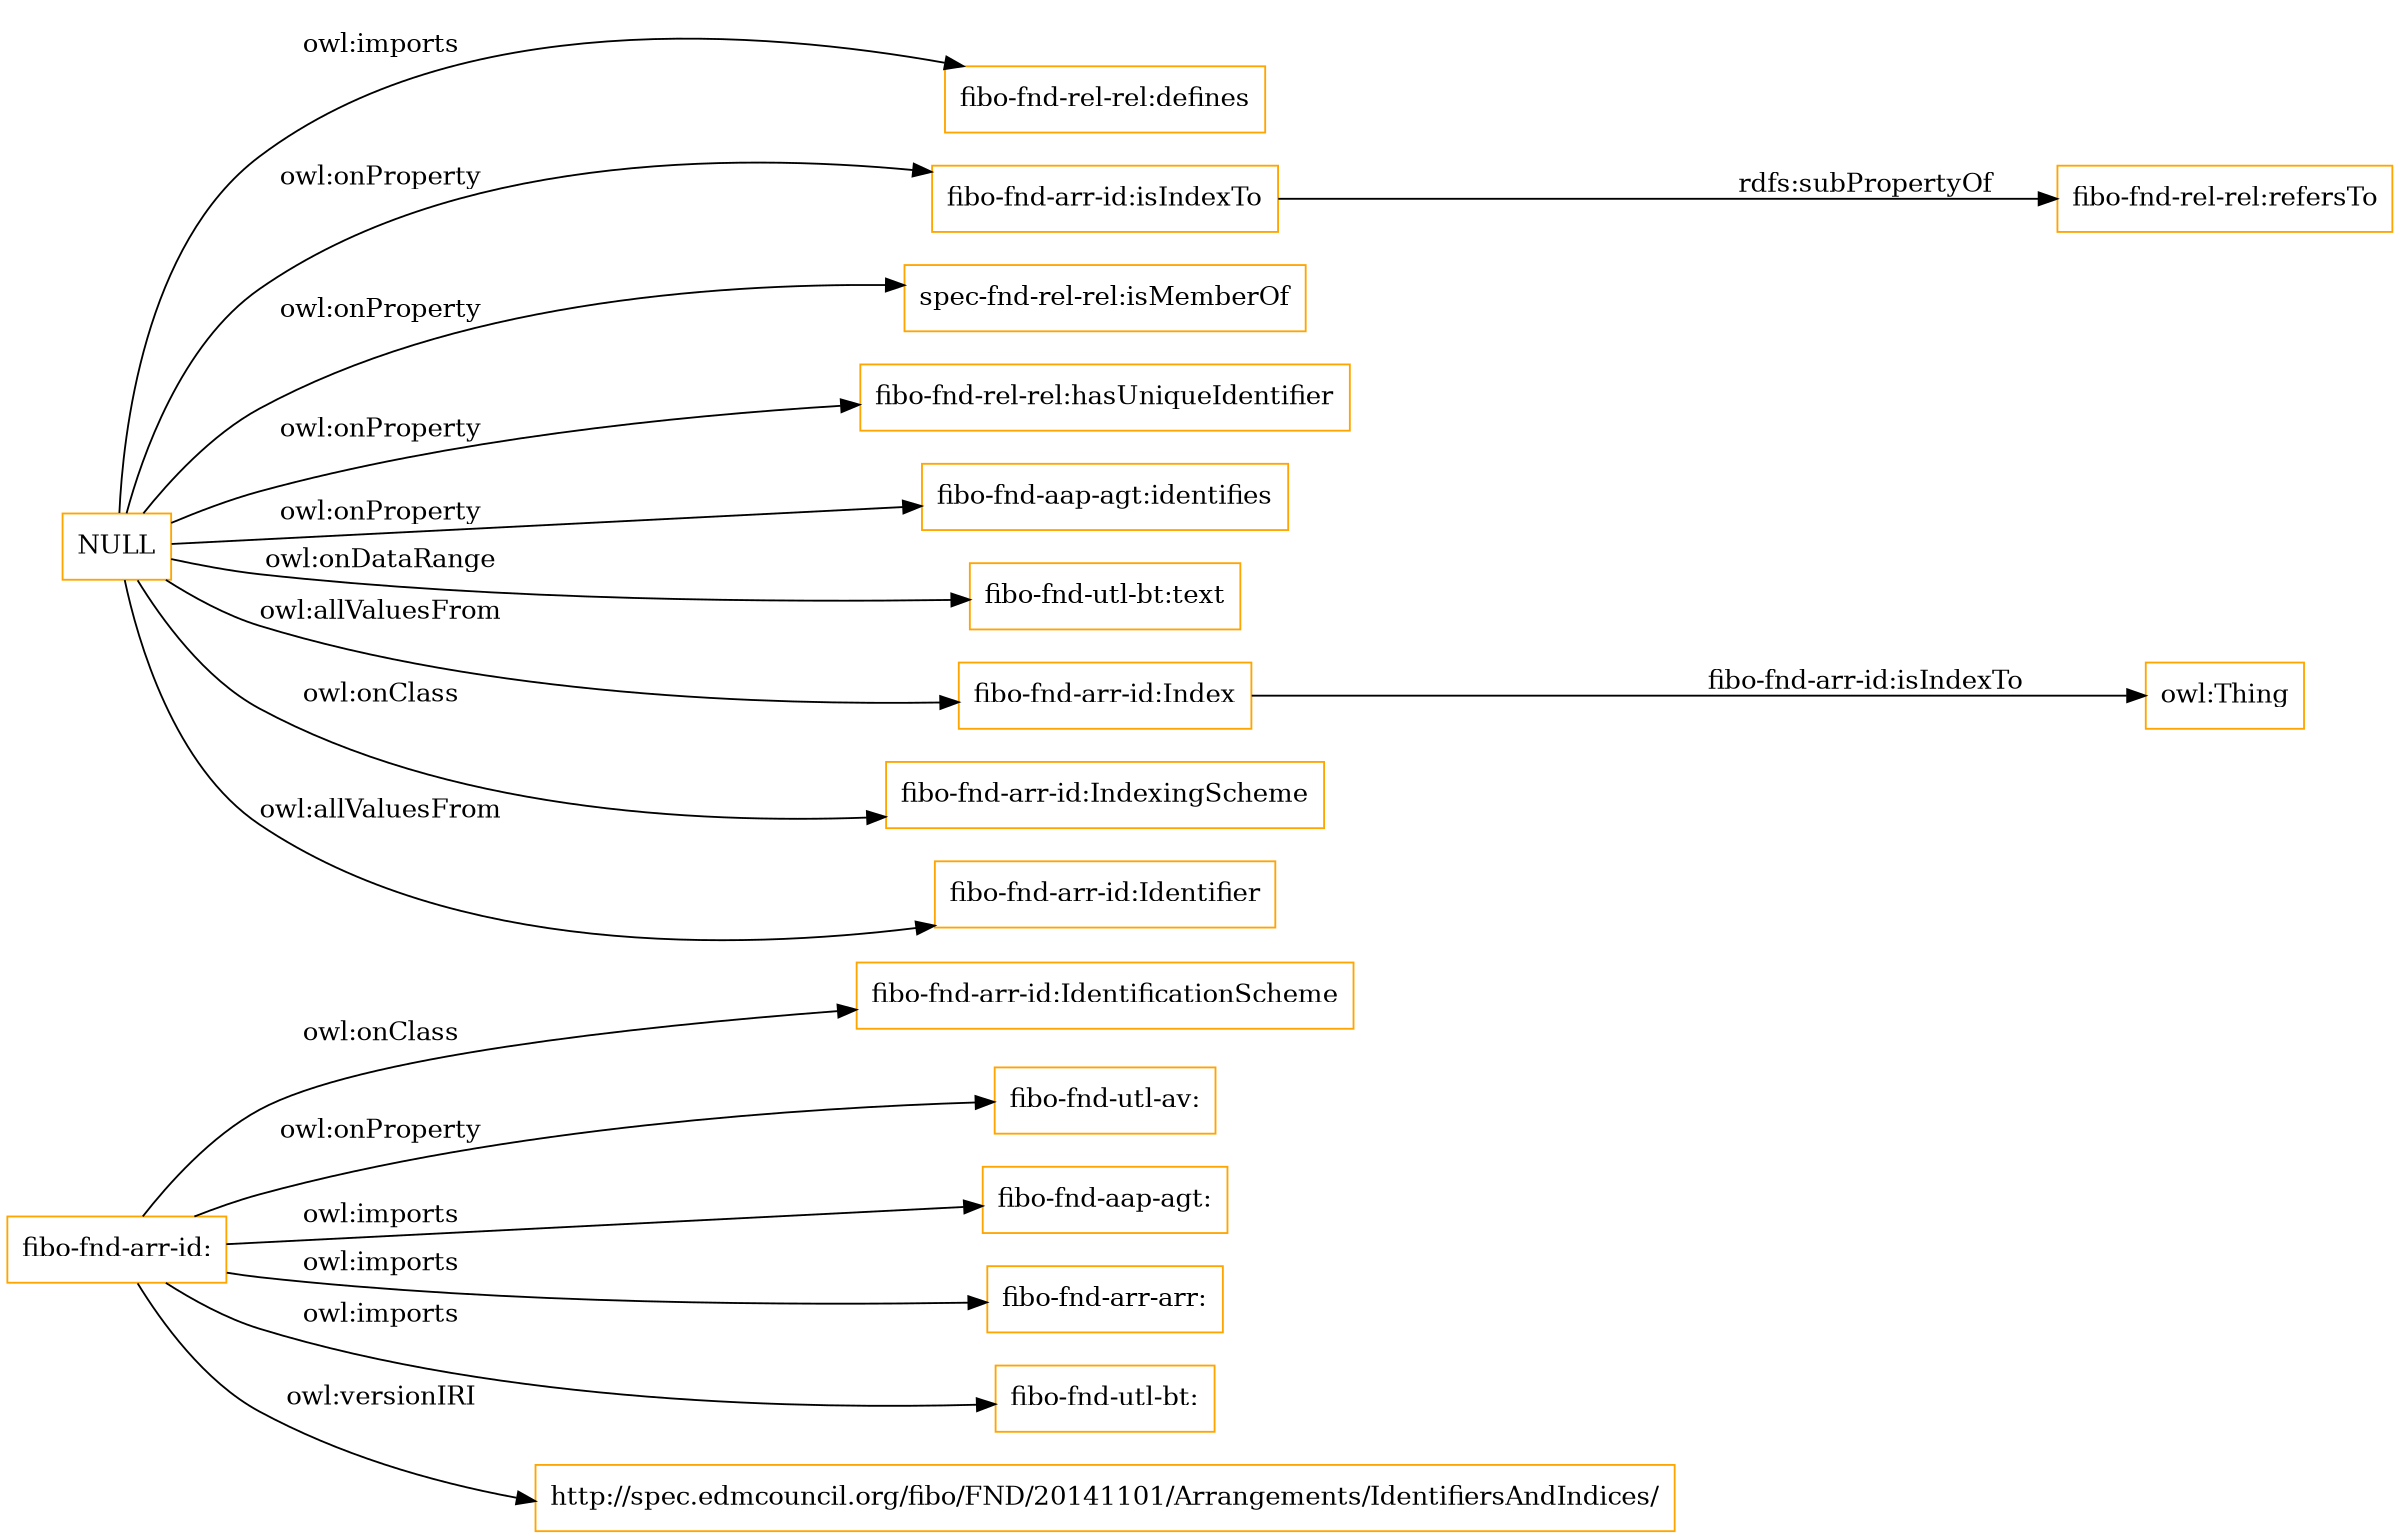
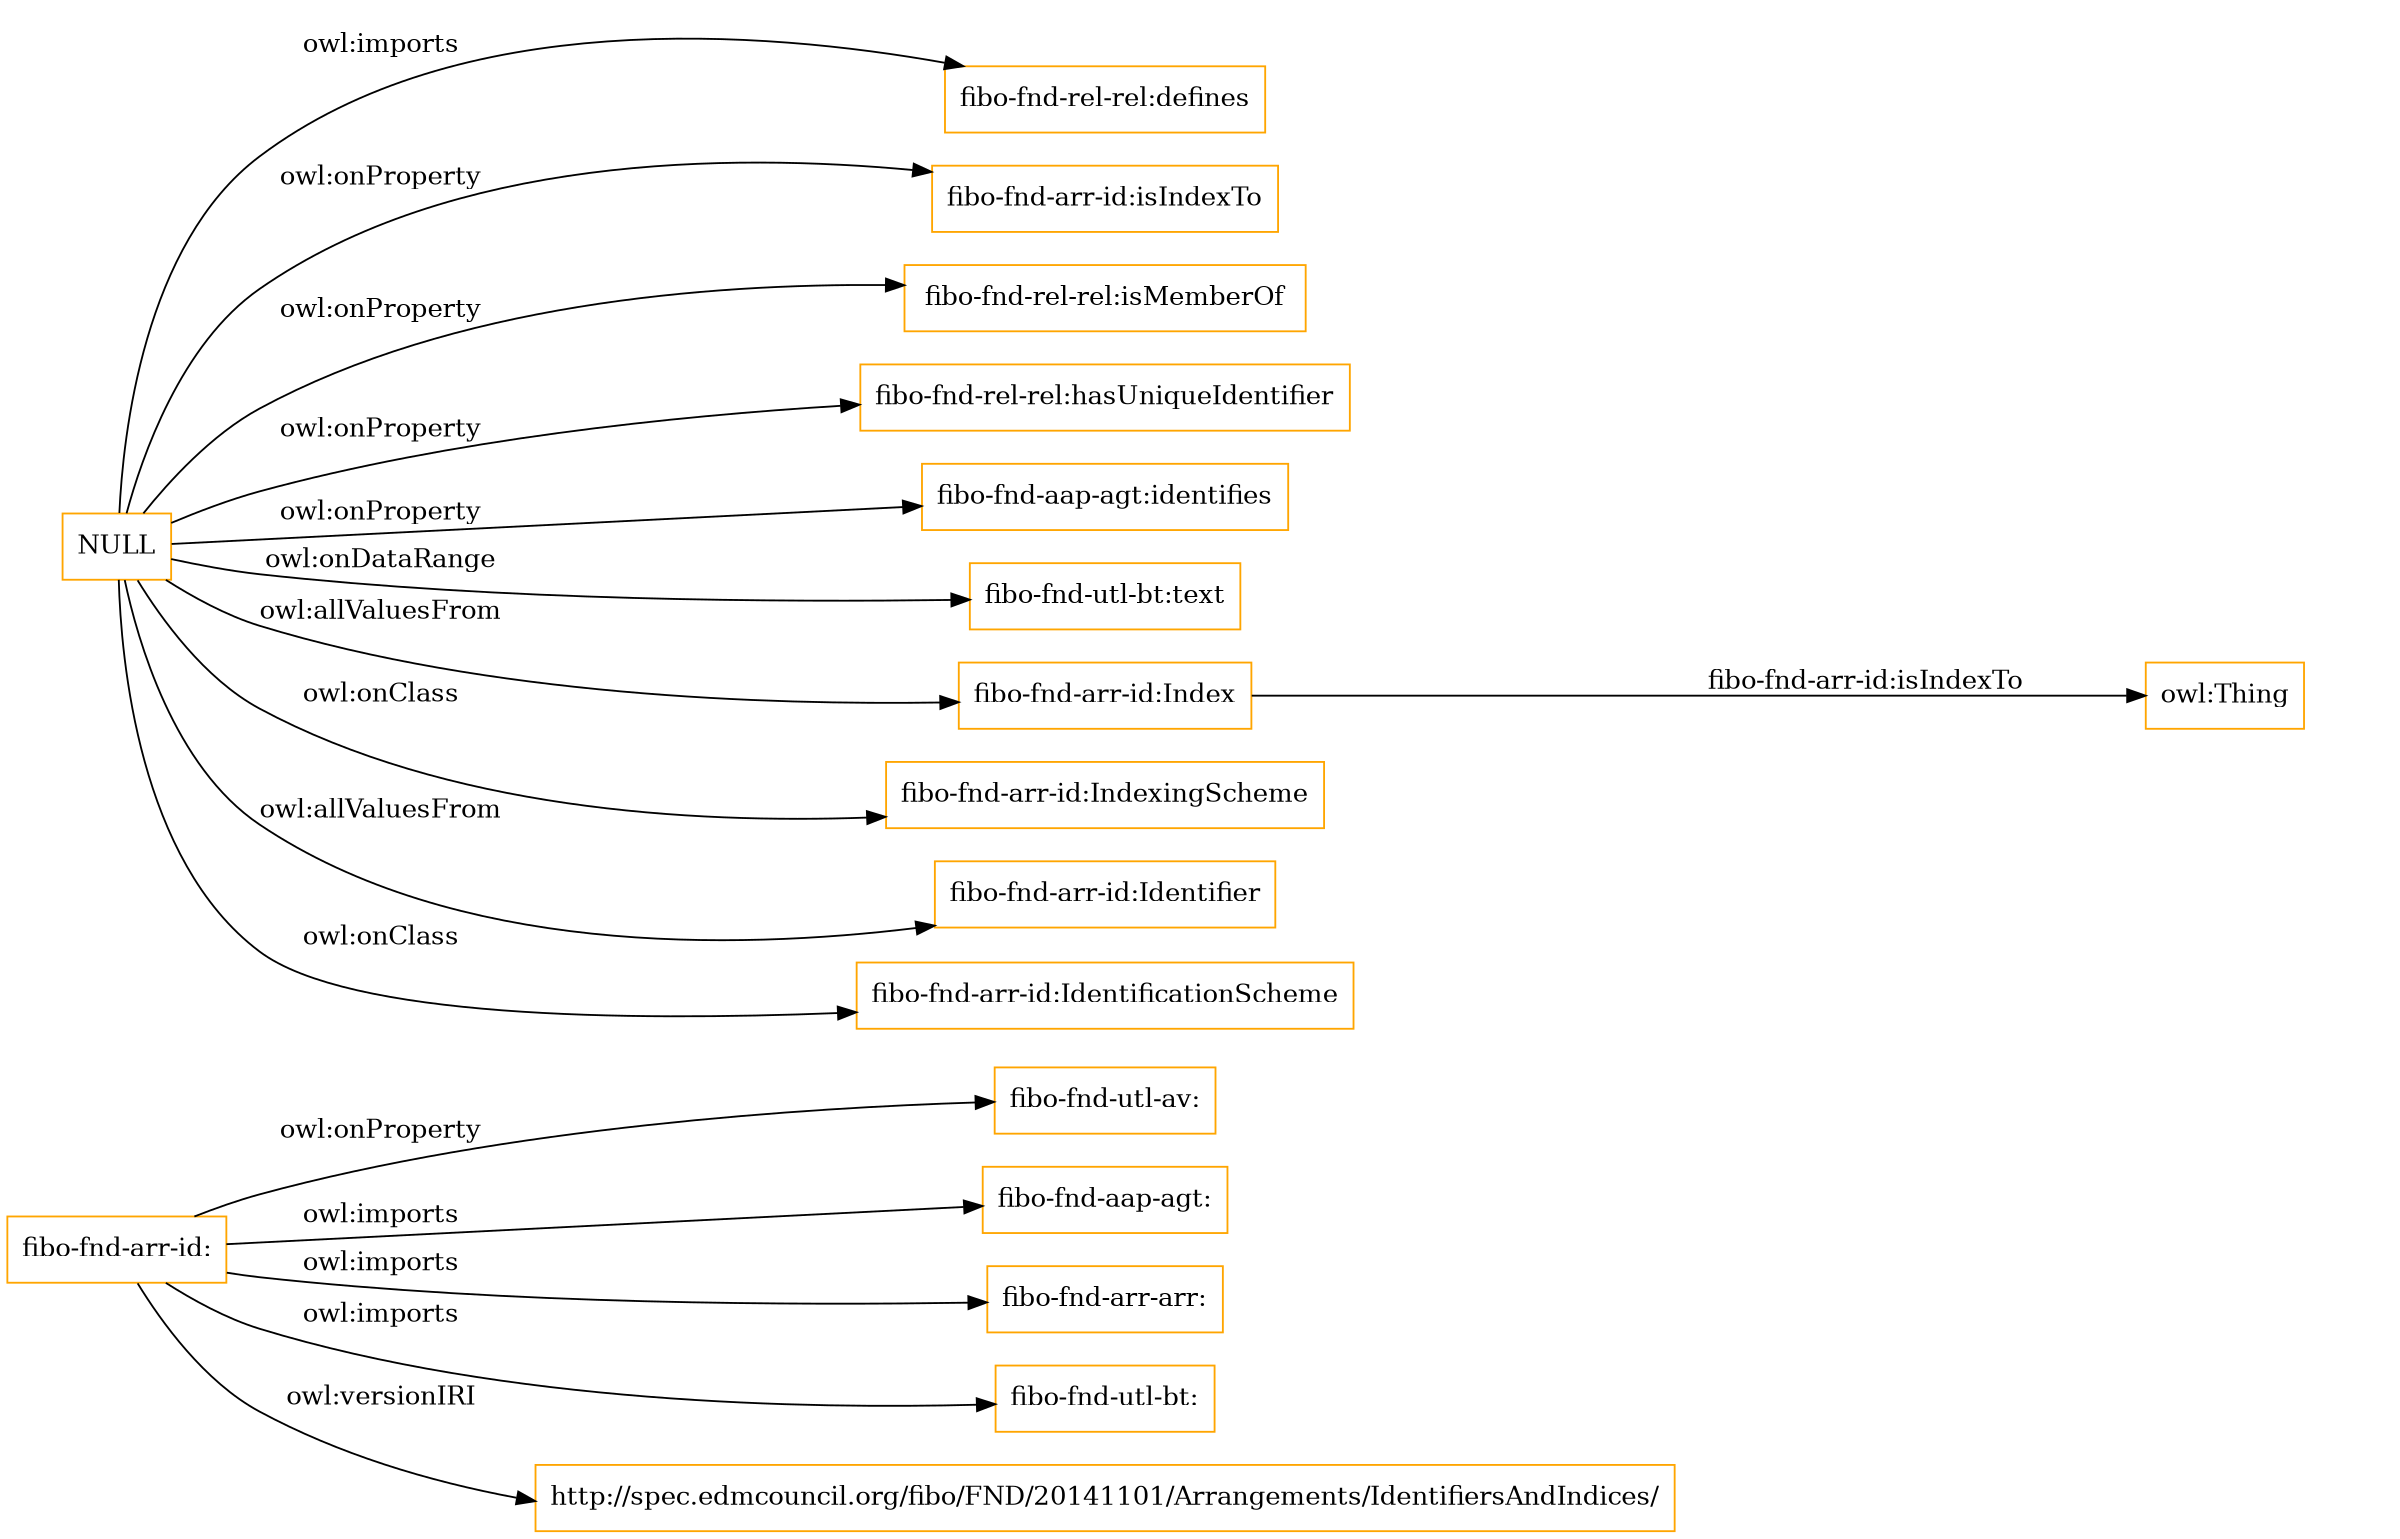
(2225, 199) -> none
(1105, 298) -> (1105, 298)
(466, 1053) -> (341, 986)
